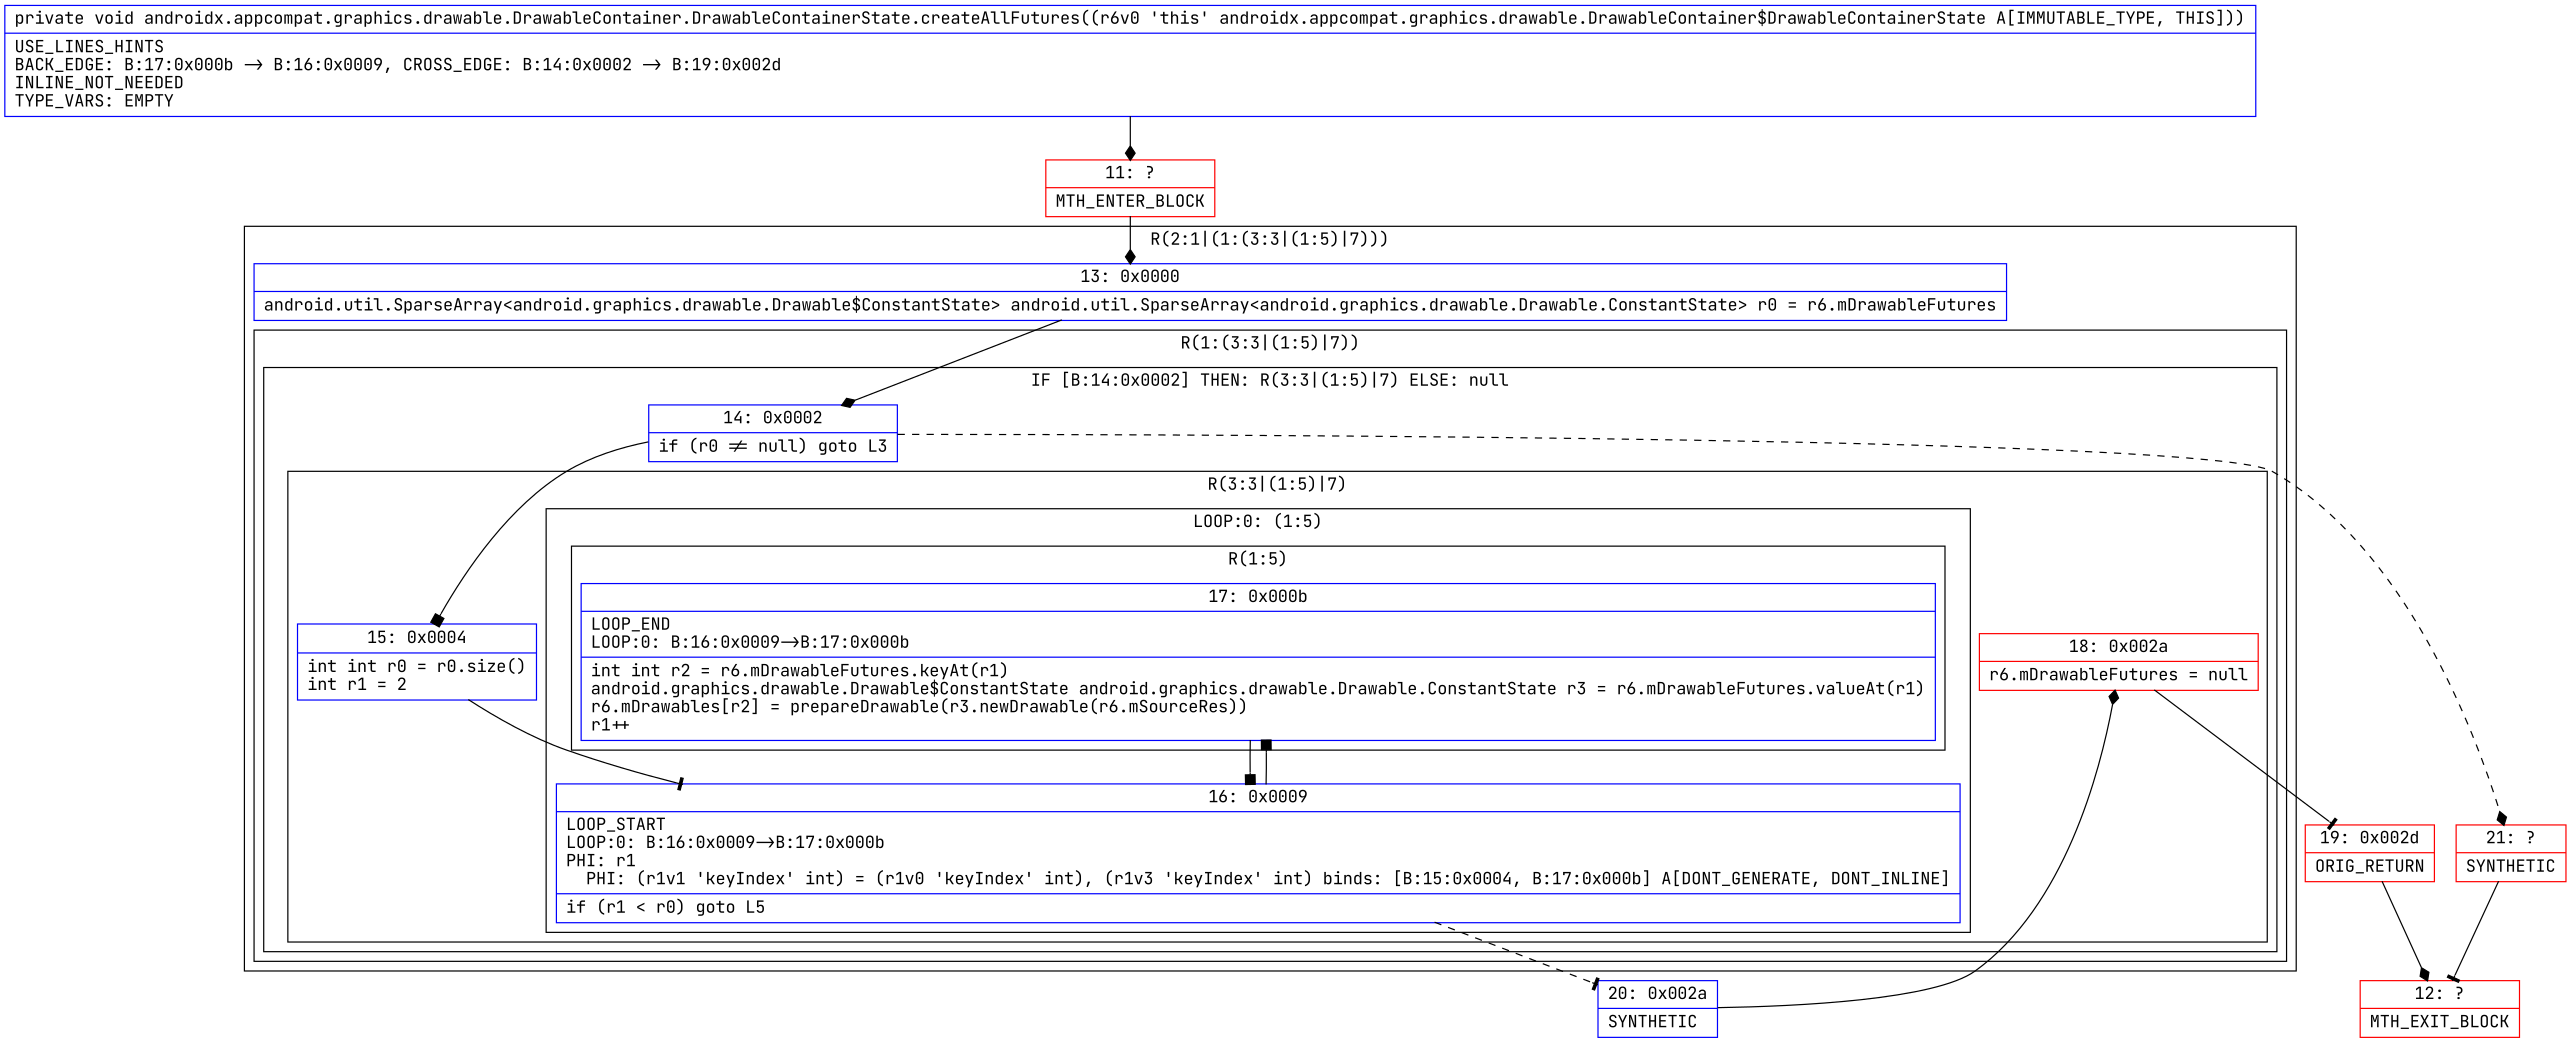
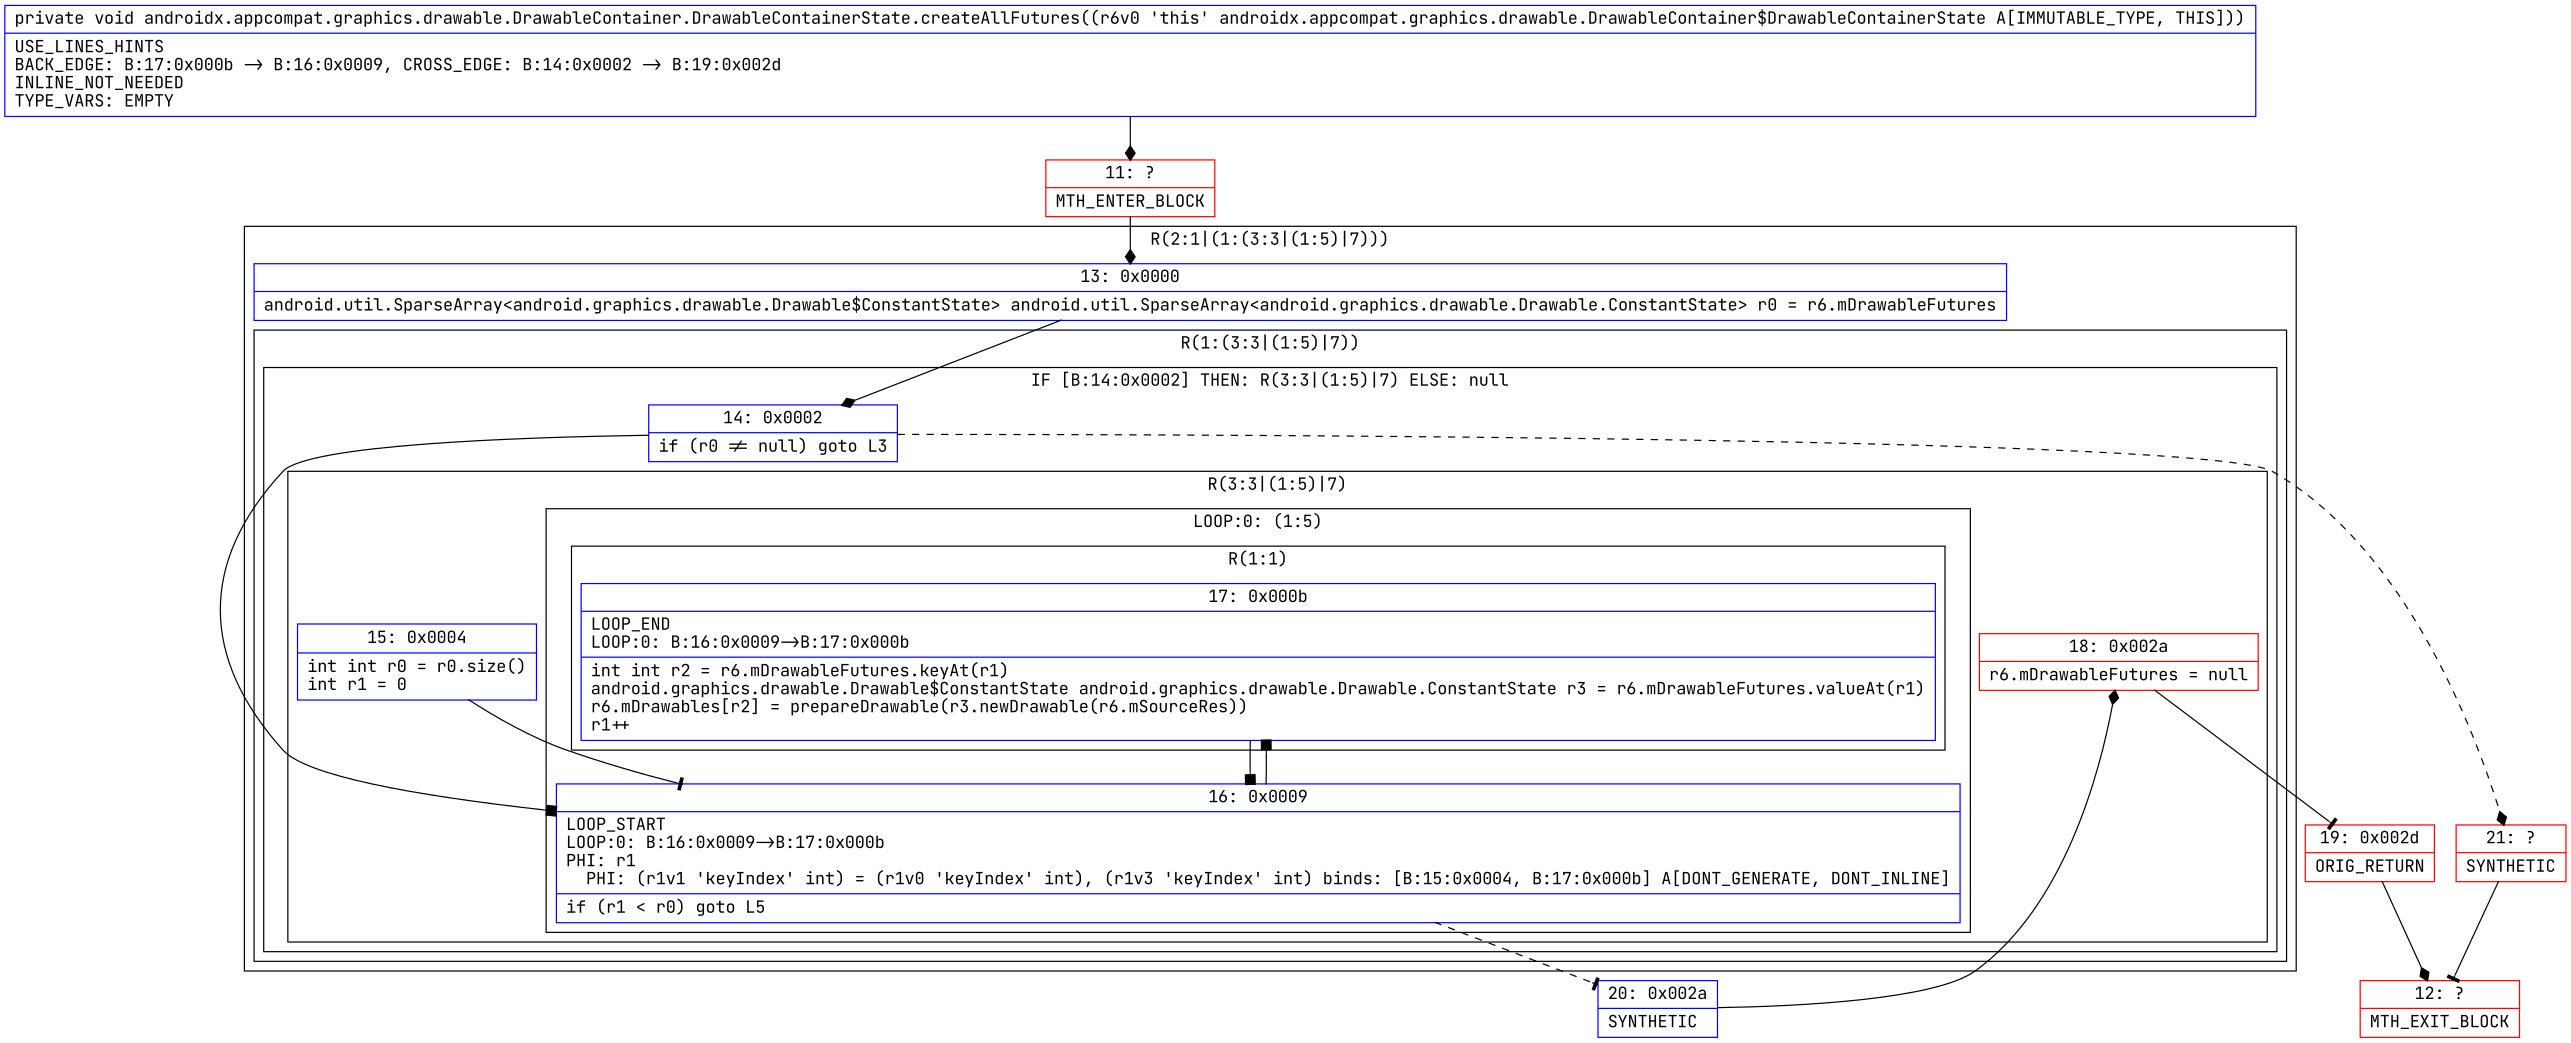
(525, 503) -> (229, 562)
(1258, 560) -> (1258, 560)
(357, 685) -> (357, 685)
